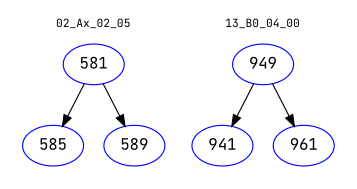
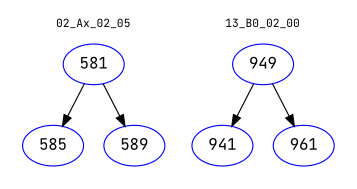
(263, 24) -> (263, 24)
